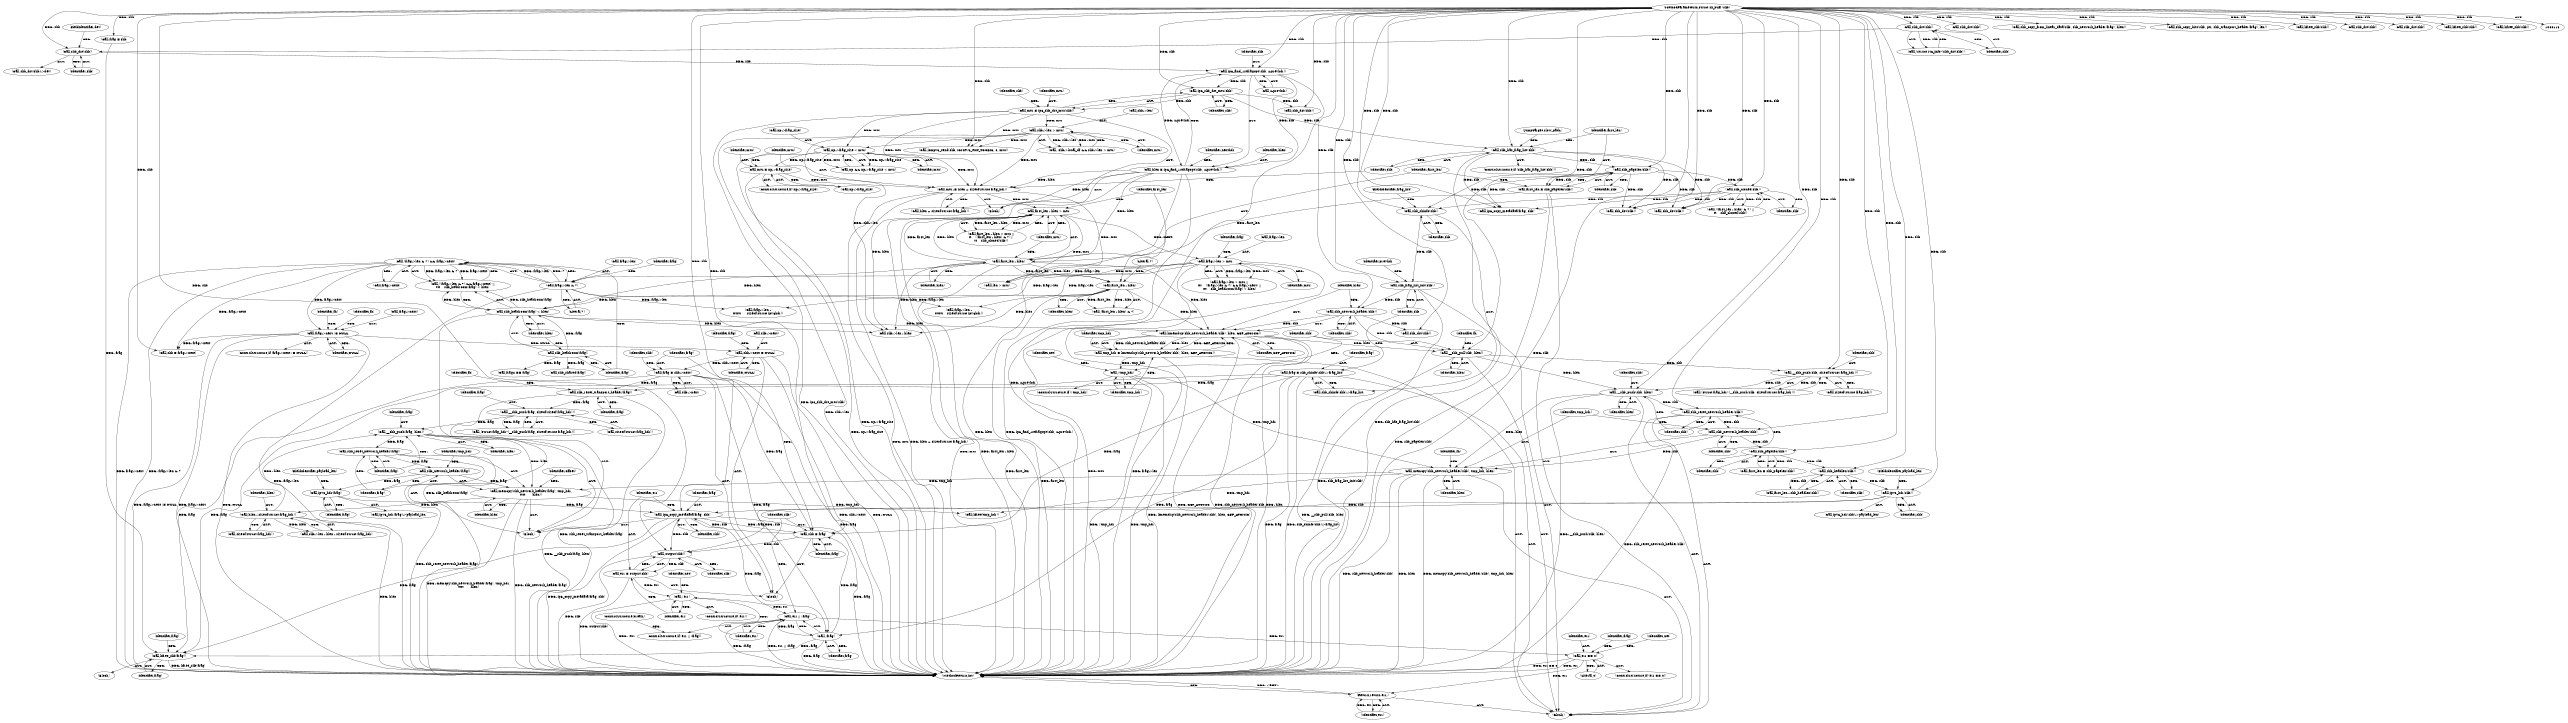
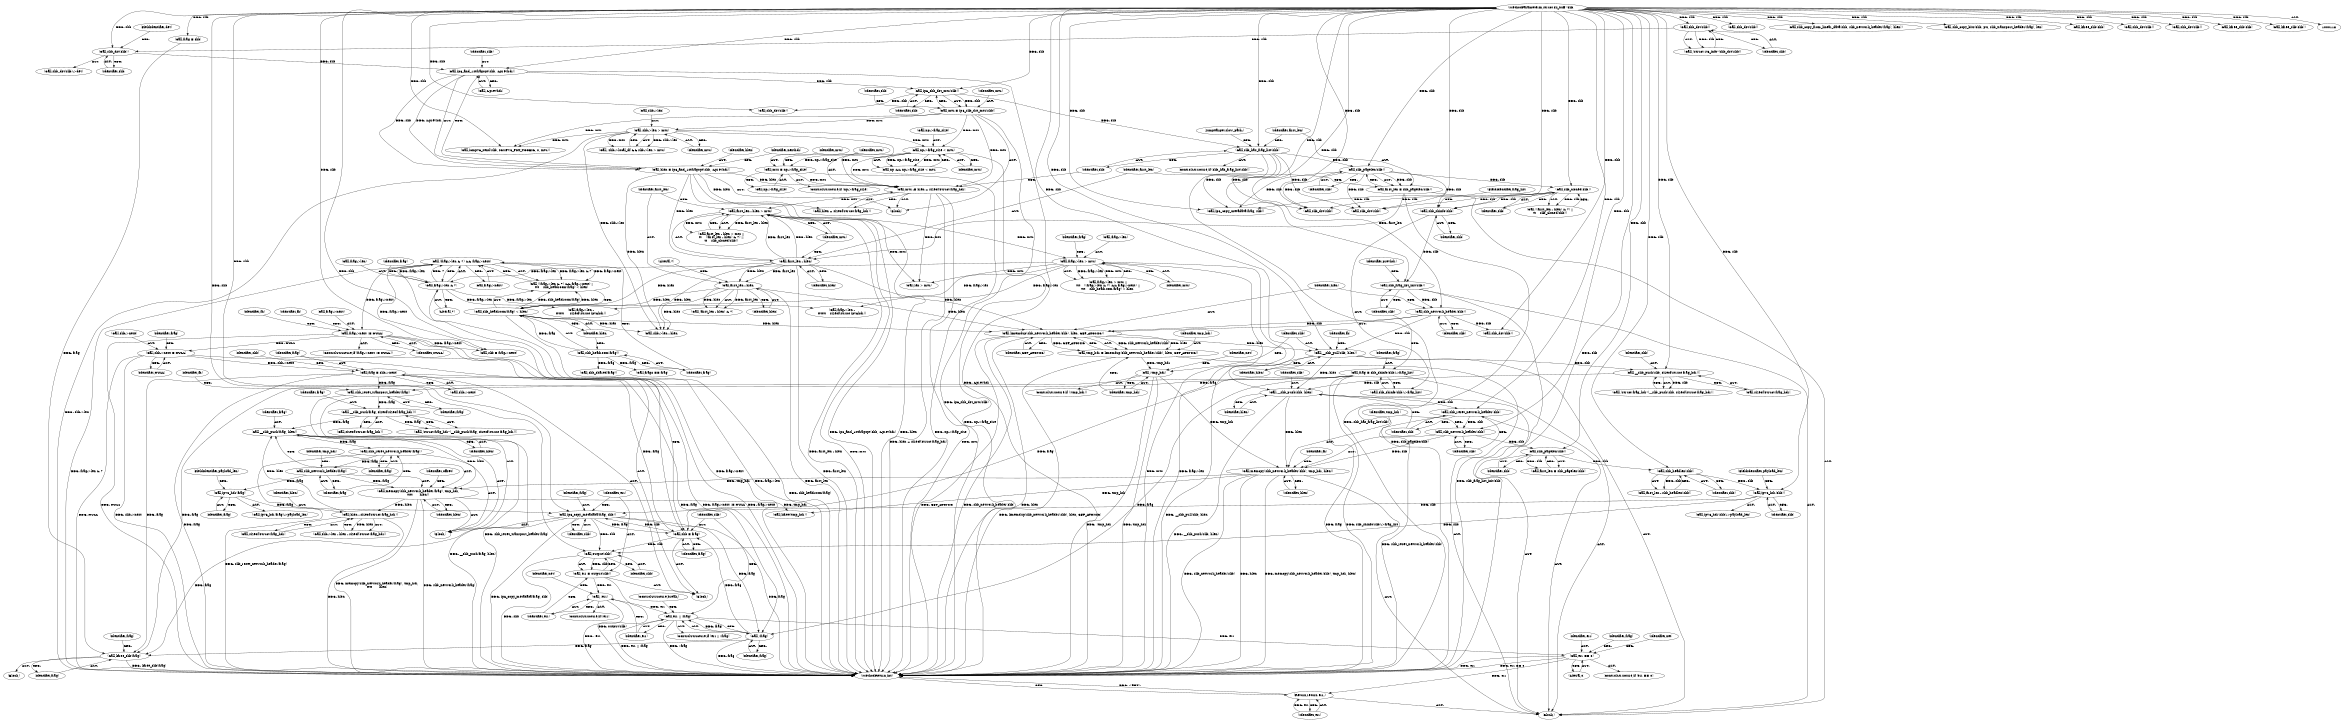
(648, 626) -> (667, 606)
